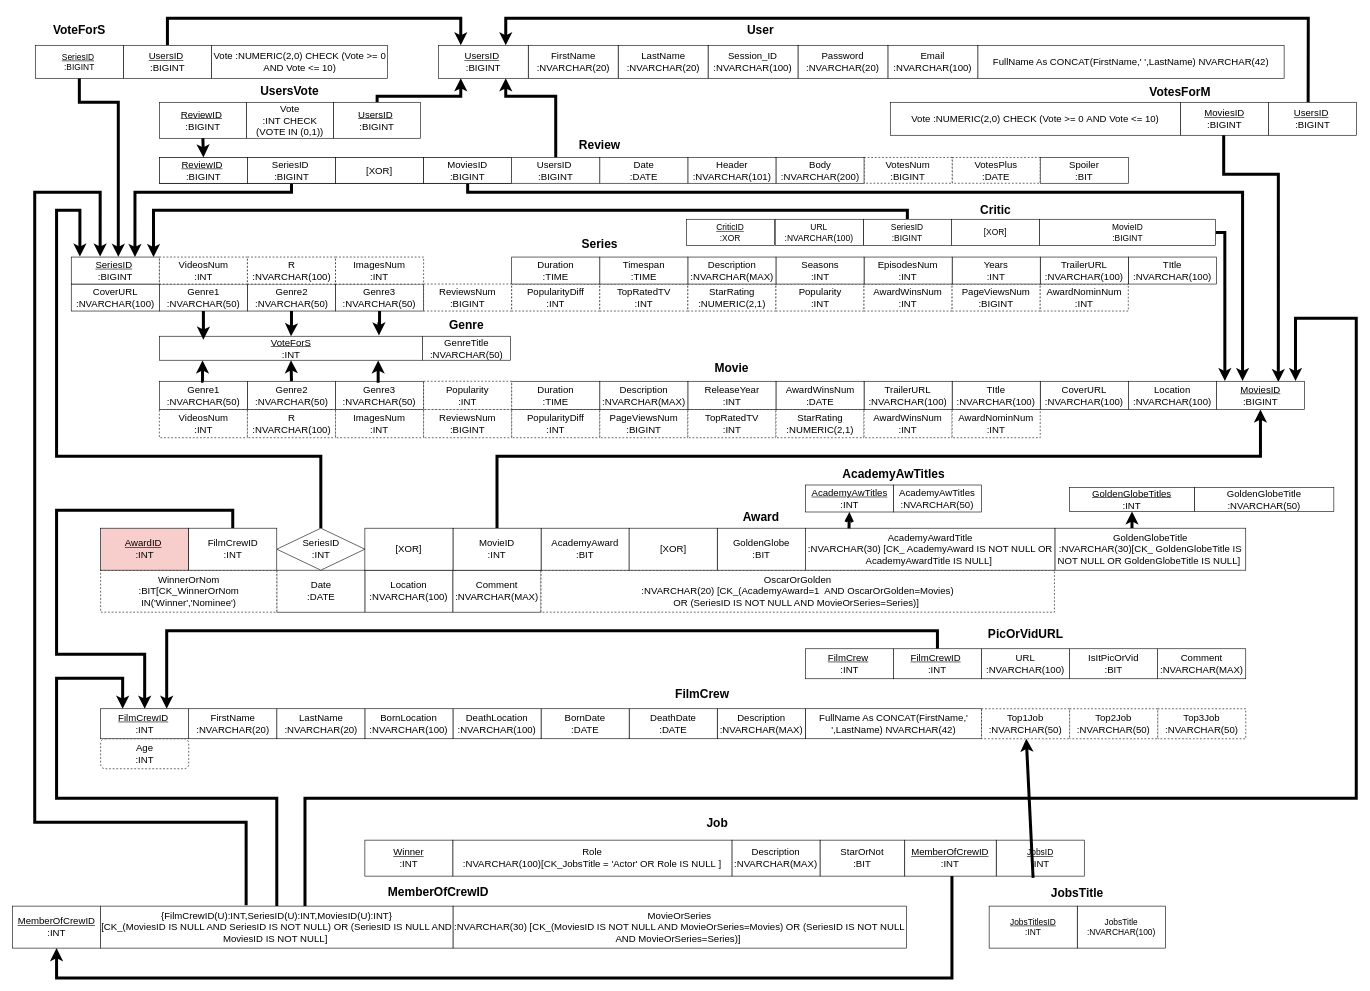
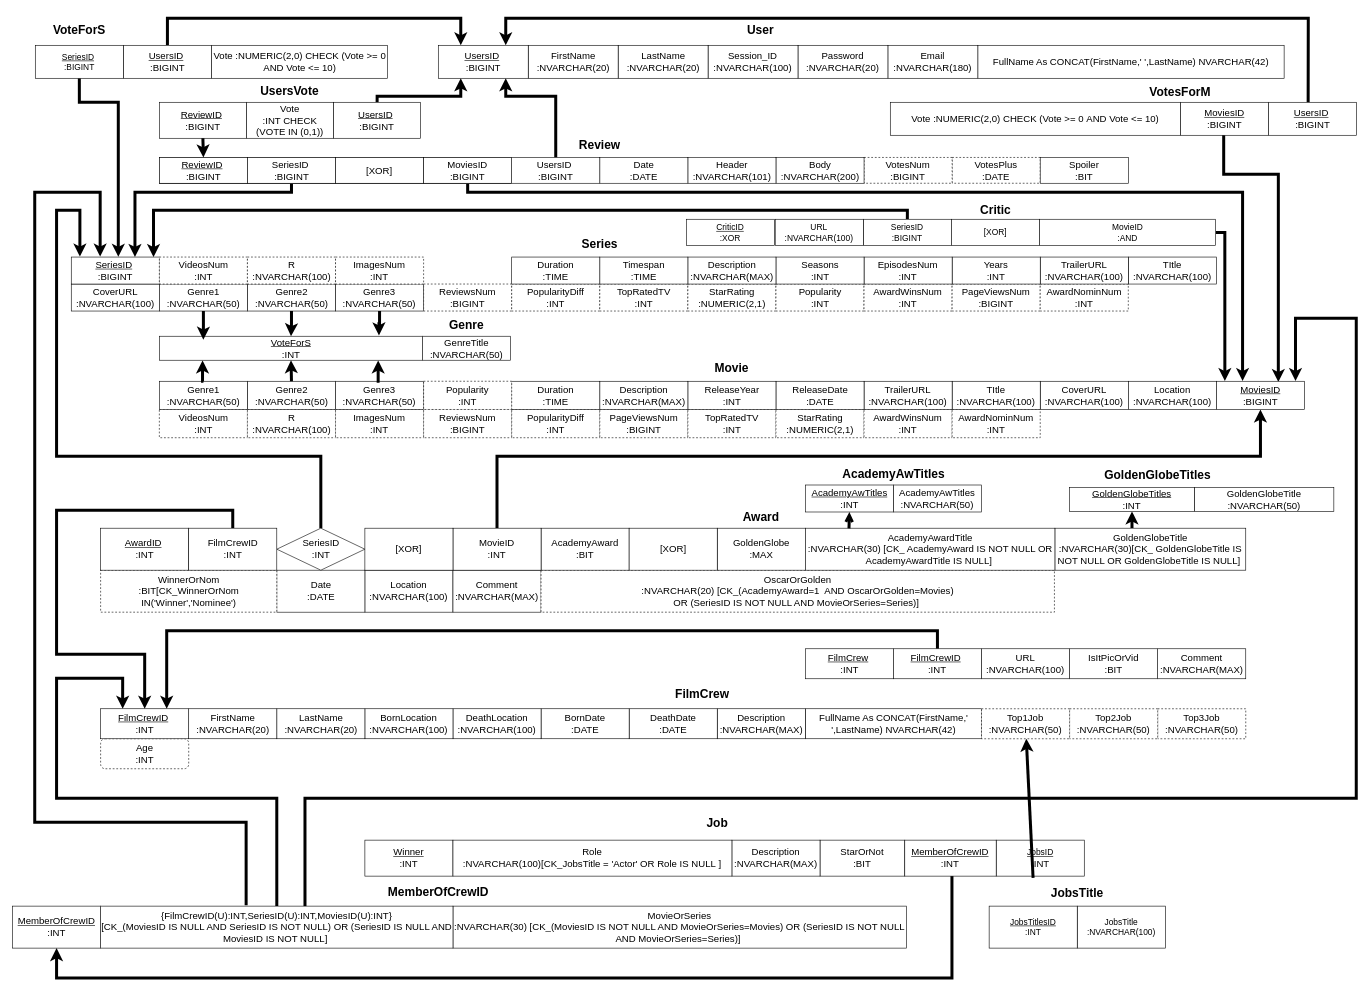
(933, 62) -> (933, 62)
(1128, 233) -> (1128, 233)
(820, 396) -> (820, 396)
none -> (1158, 475)
(144, 549) -> (144, 549)
(761, 549) -> (761, 549)
(1026, 634) -> none
